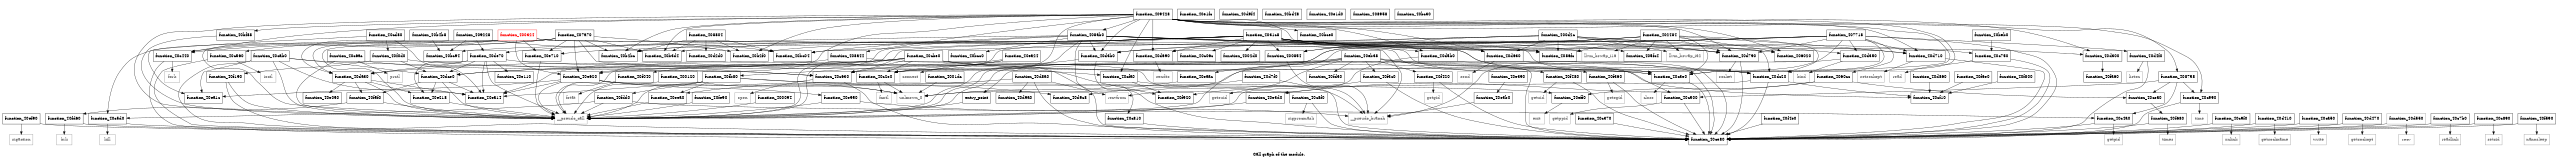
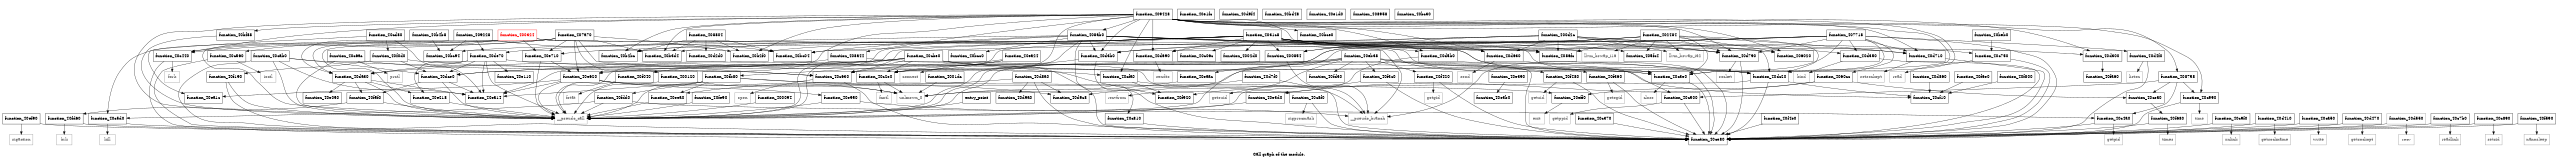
(593, 44) -> (587, 61)
(518, 59) -> (560, 66)
(1410, 62) -> (1973, 114)
(225, 67) -> none
(434, 86) -> none
(1076, 88) -> (1051, 88)
(1439, 108) -> none
